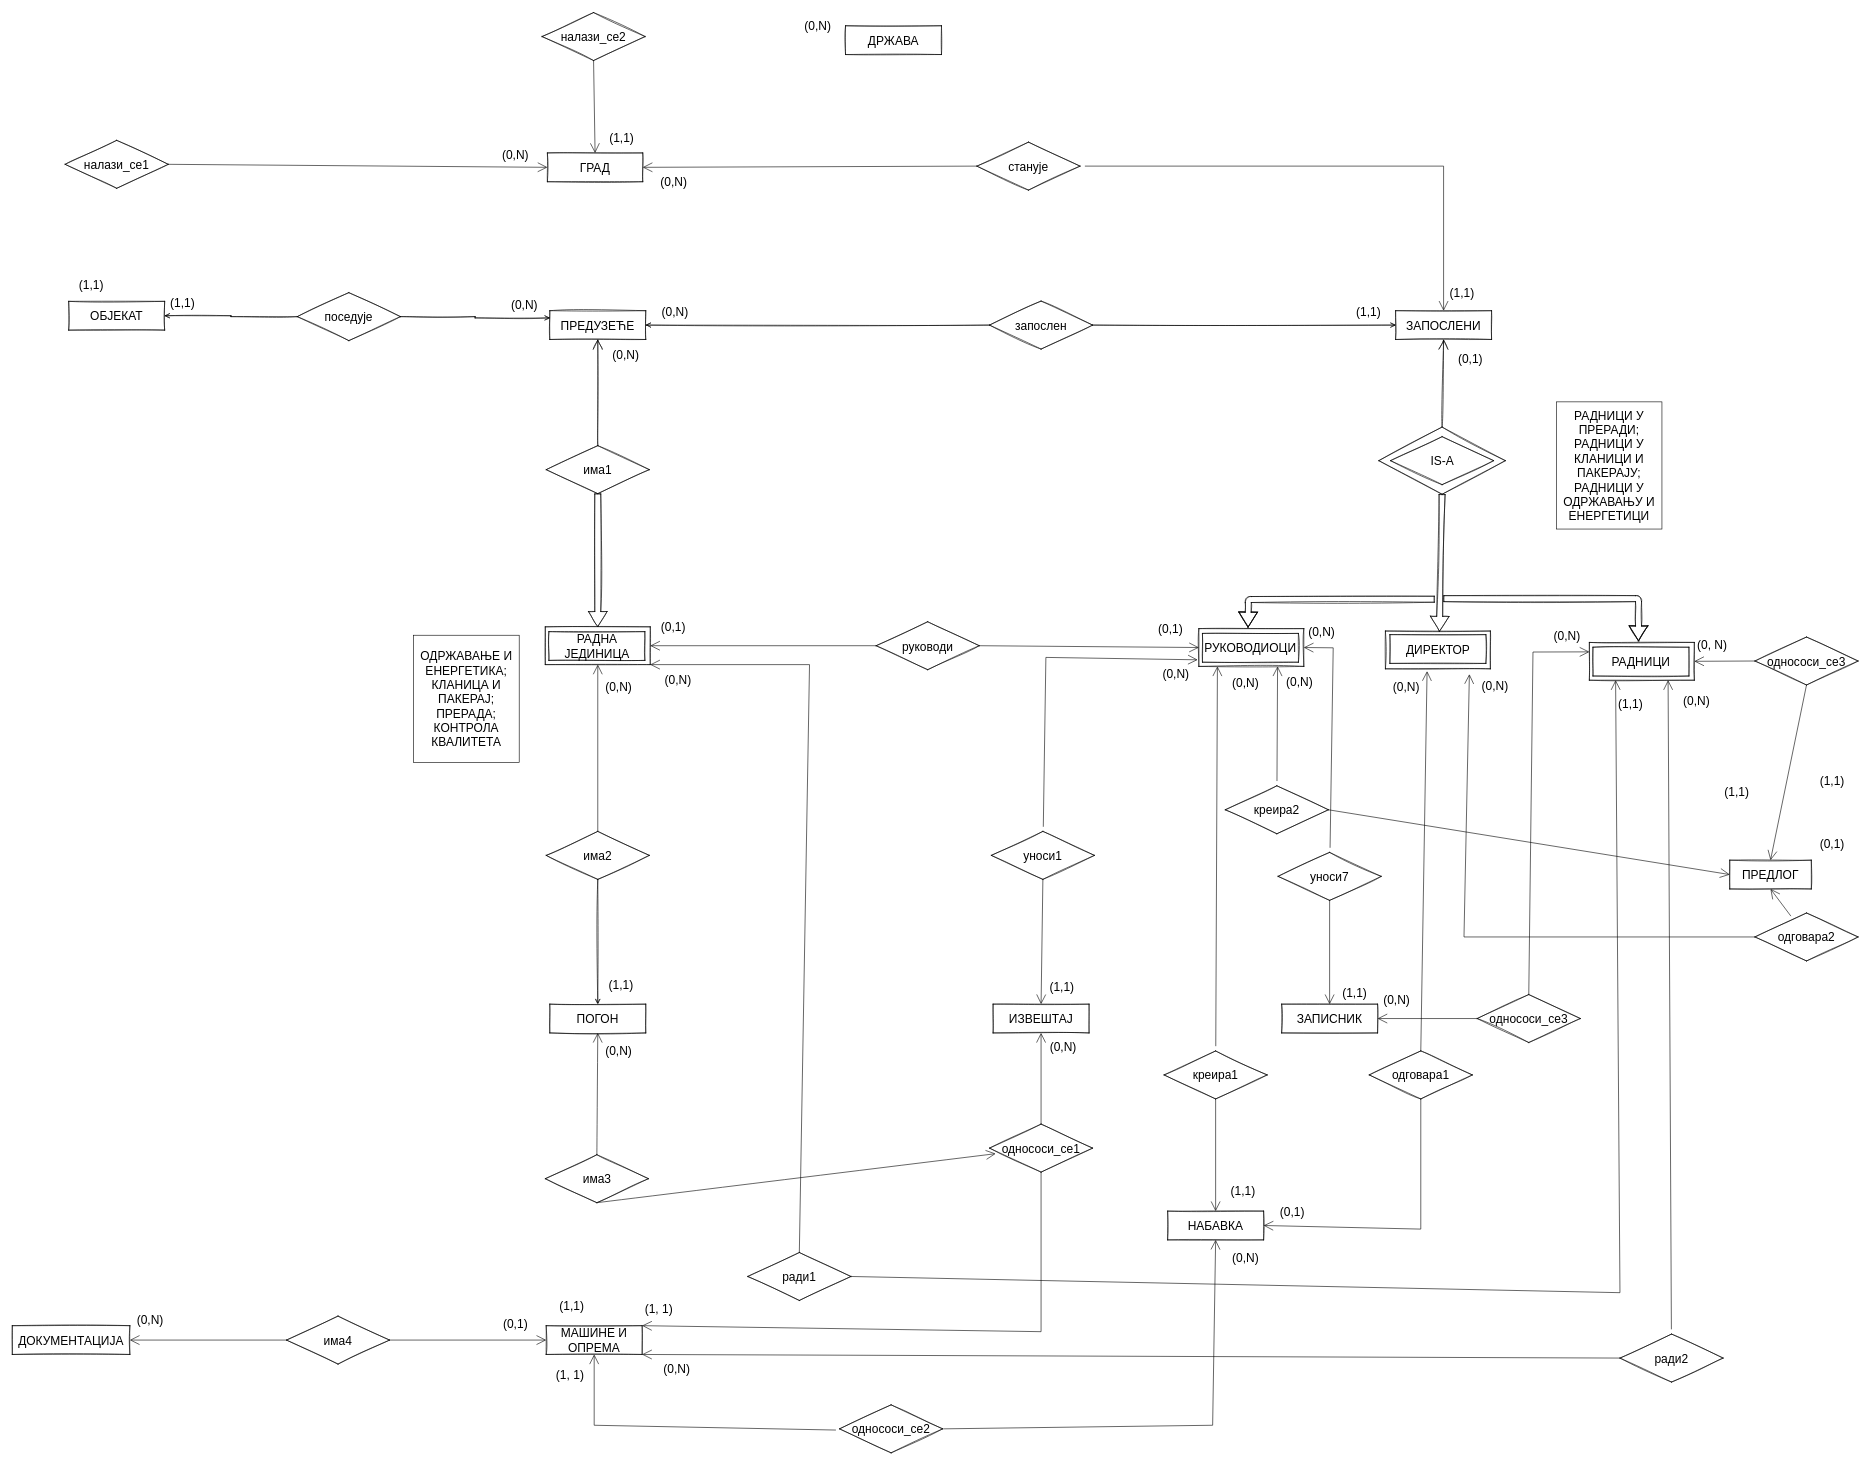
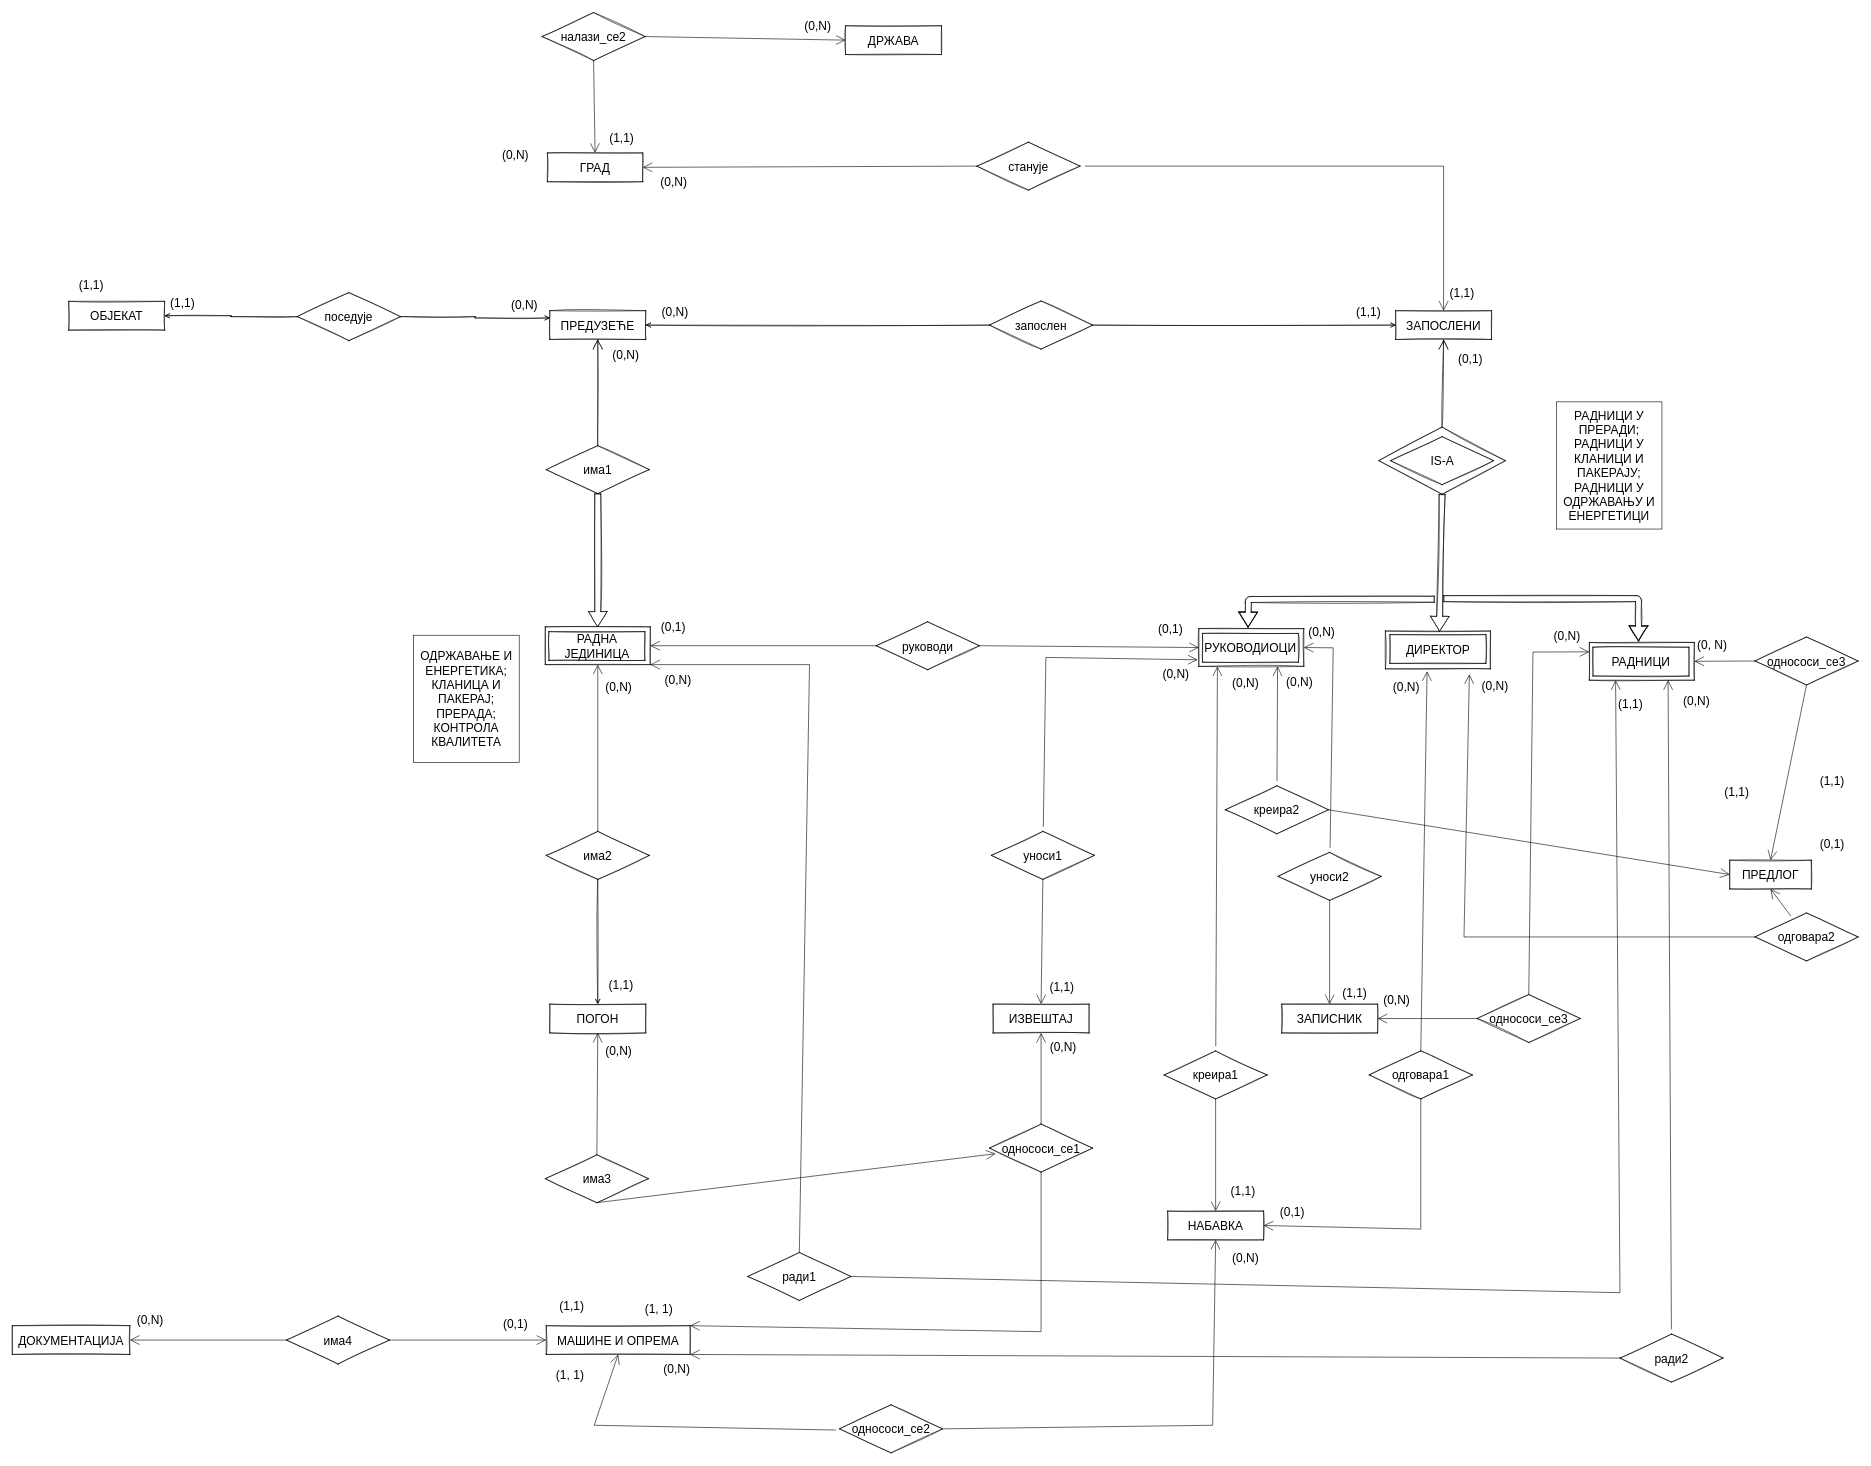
none -> (744, 38)
(117, 164) -> none
(318, 165) -> none
(1330, 876) -> (1330, 876)
(594, 1340) -> (618, 1340)
